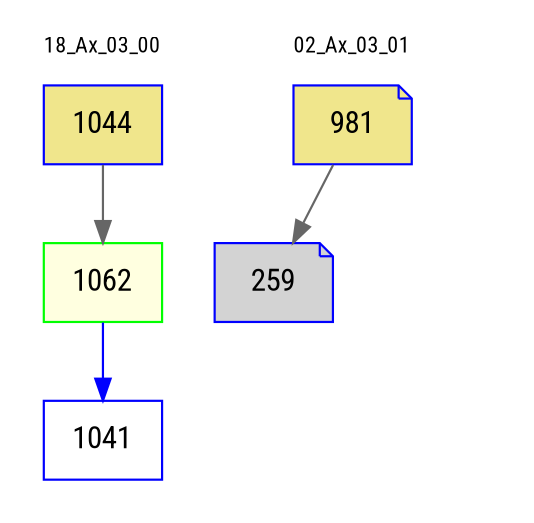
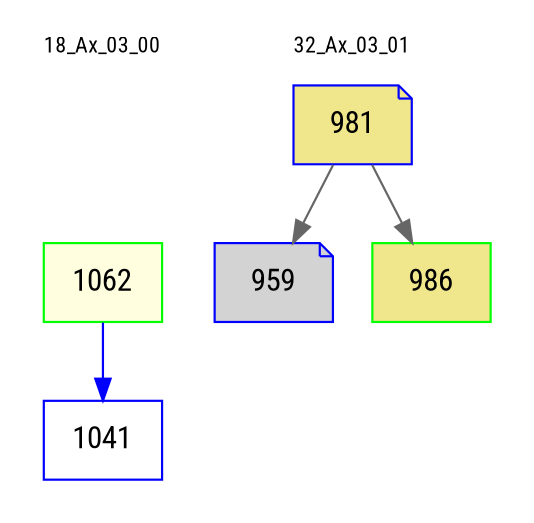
(353, 47) -> (353, 47)
(103, 125) -> none
(274, 283) -> (274, 283)
none -> (431, 283)
